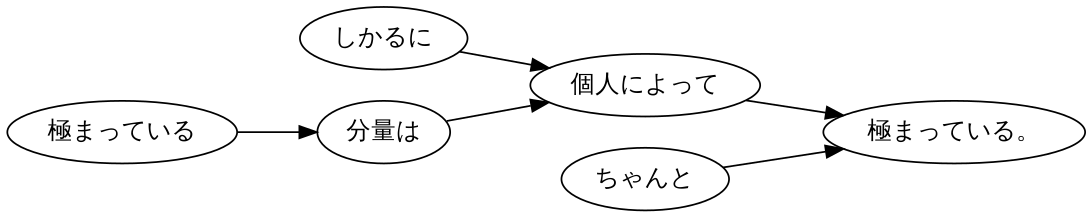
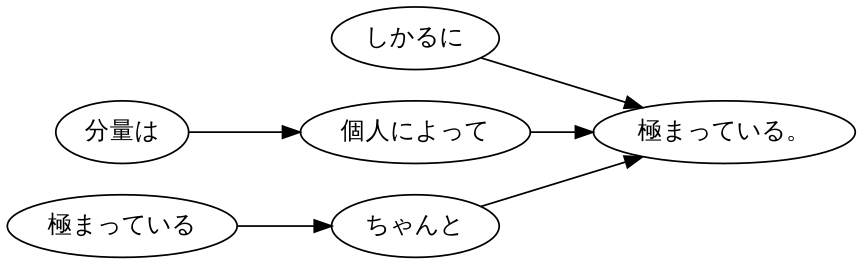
(495, 58) -> (553, 80)
(269, 132) -> (276, 226)
